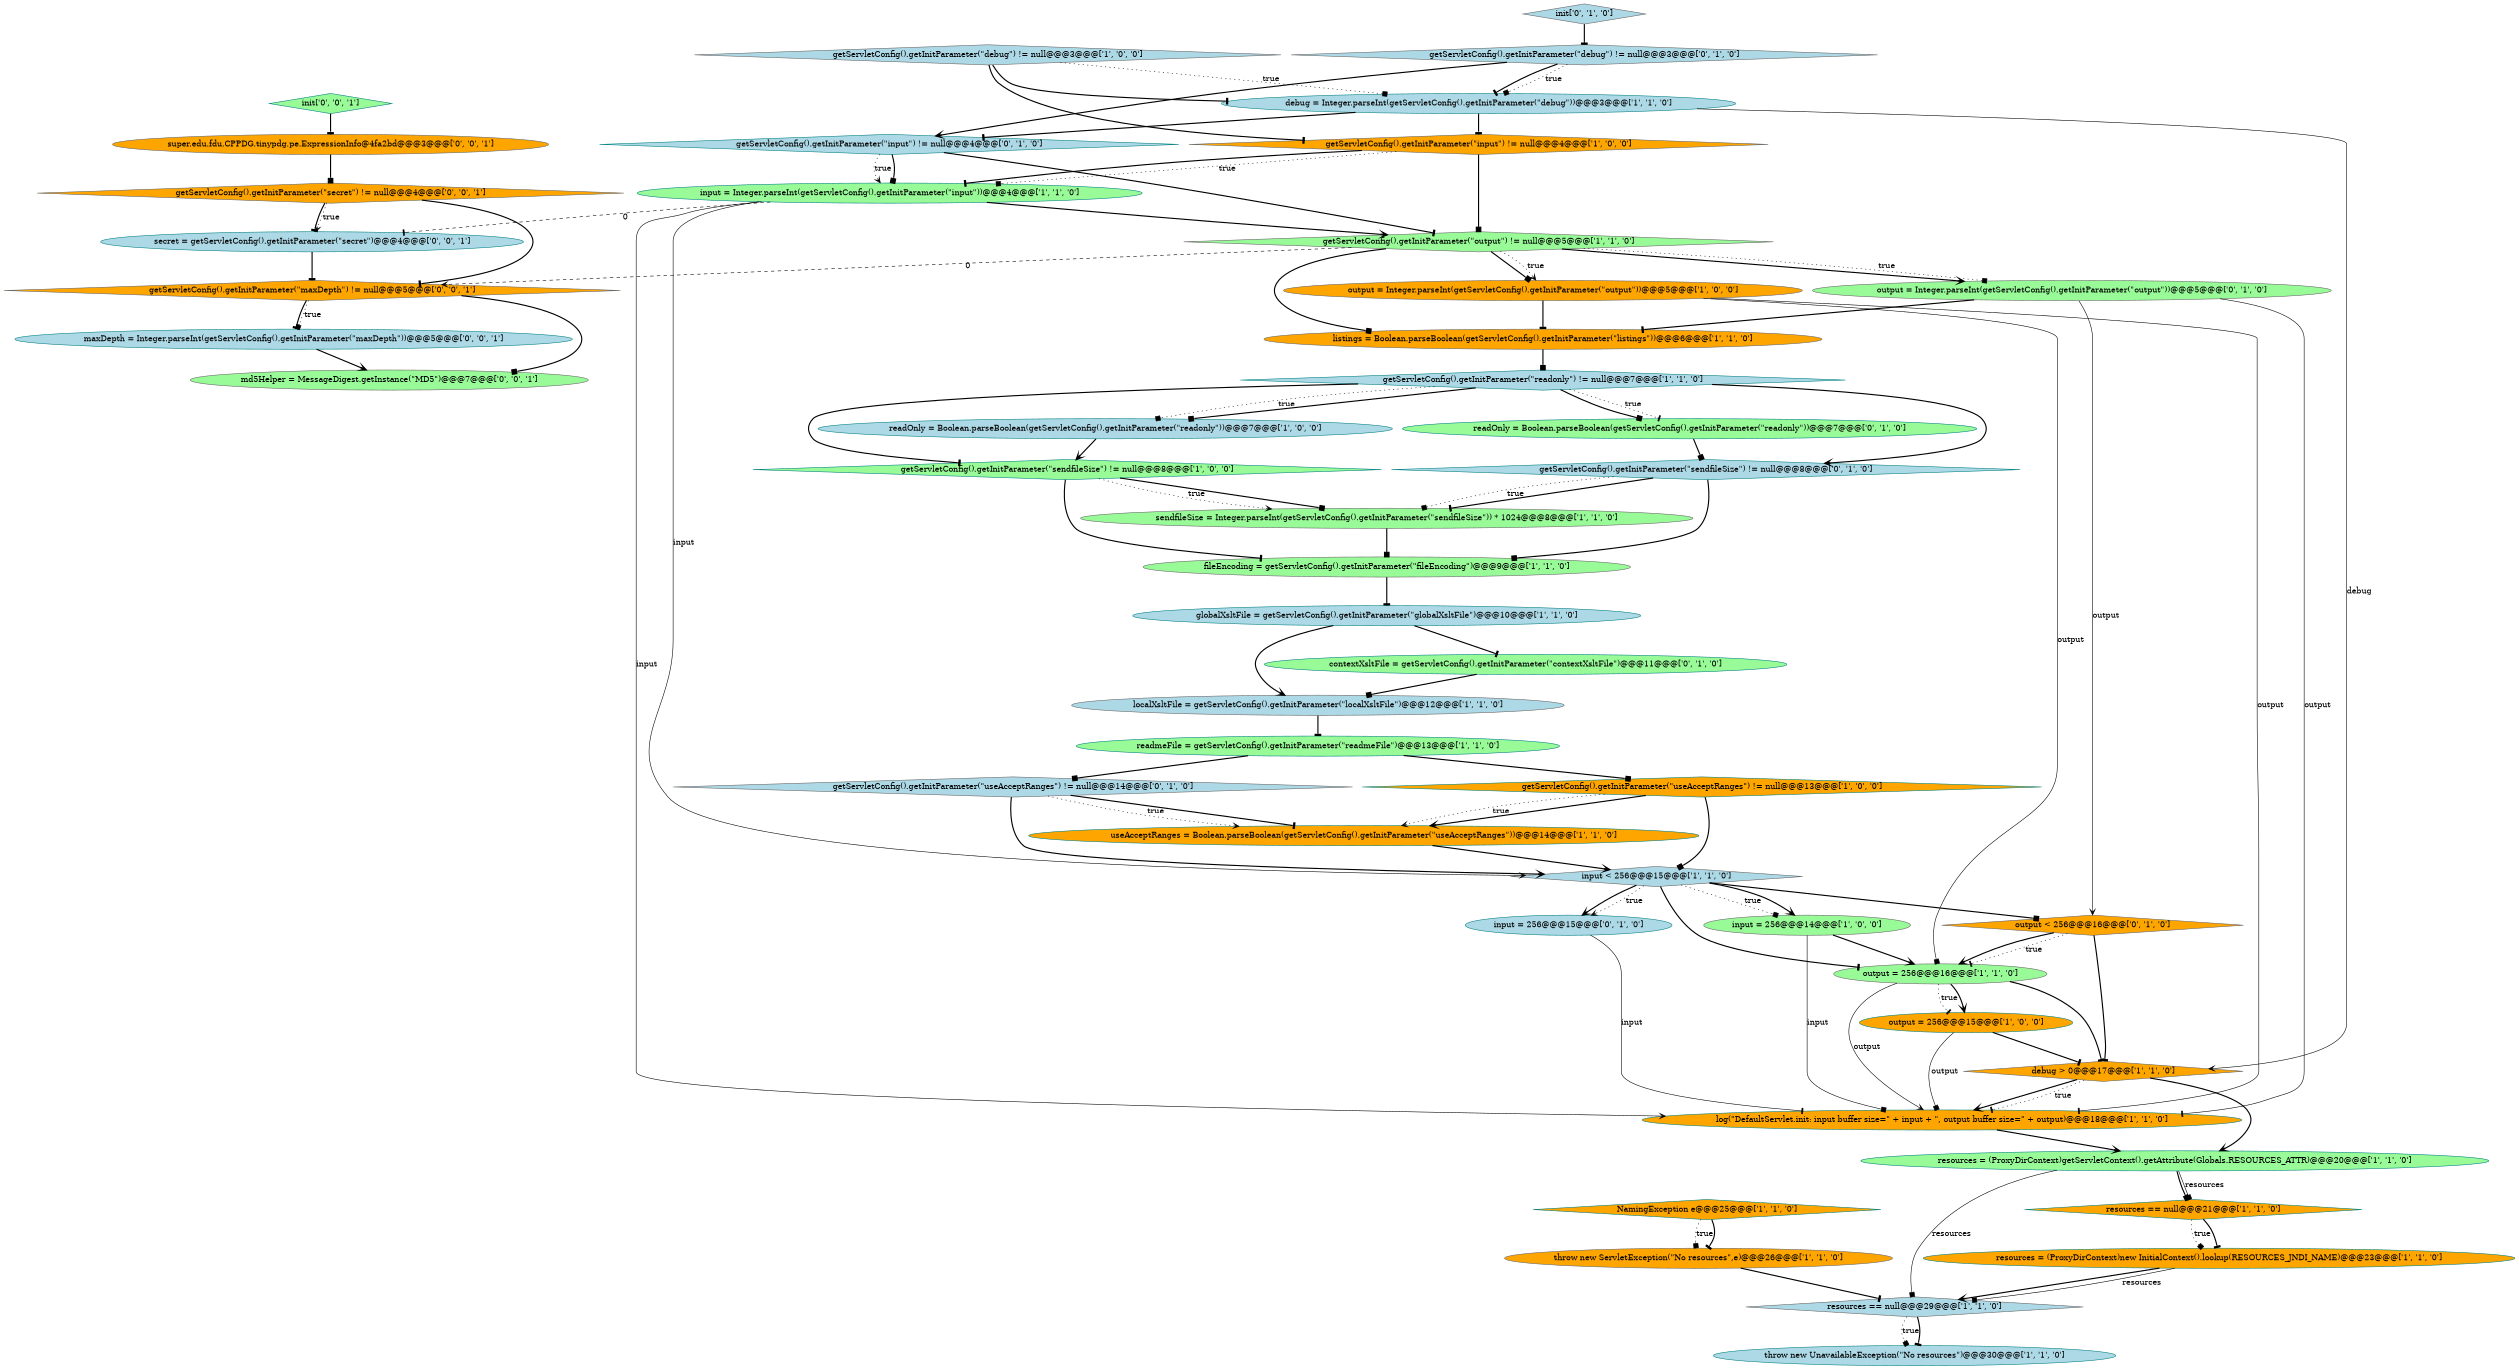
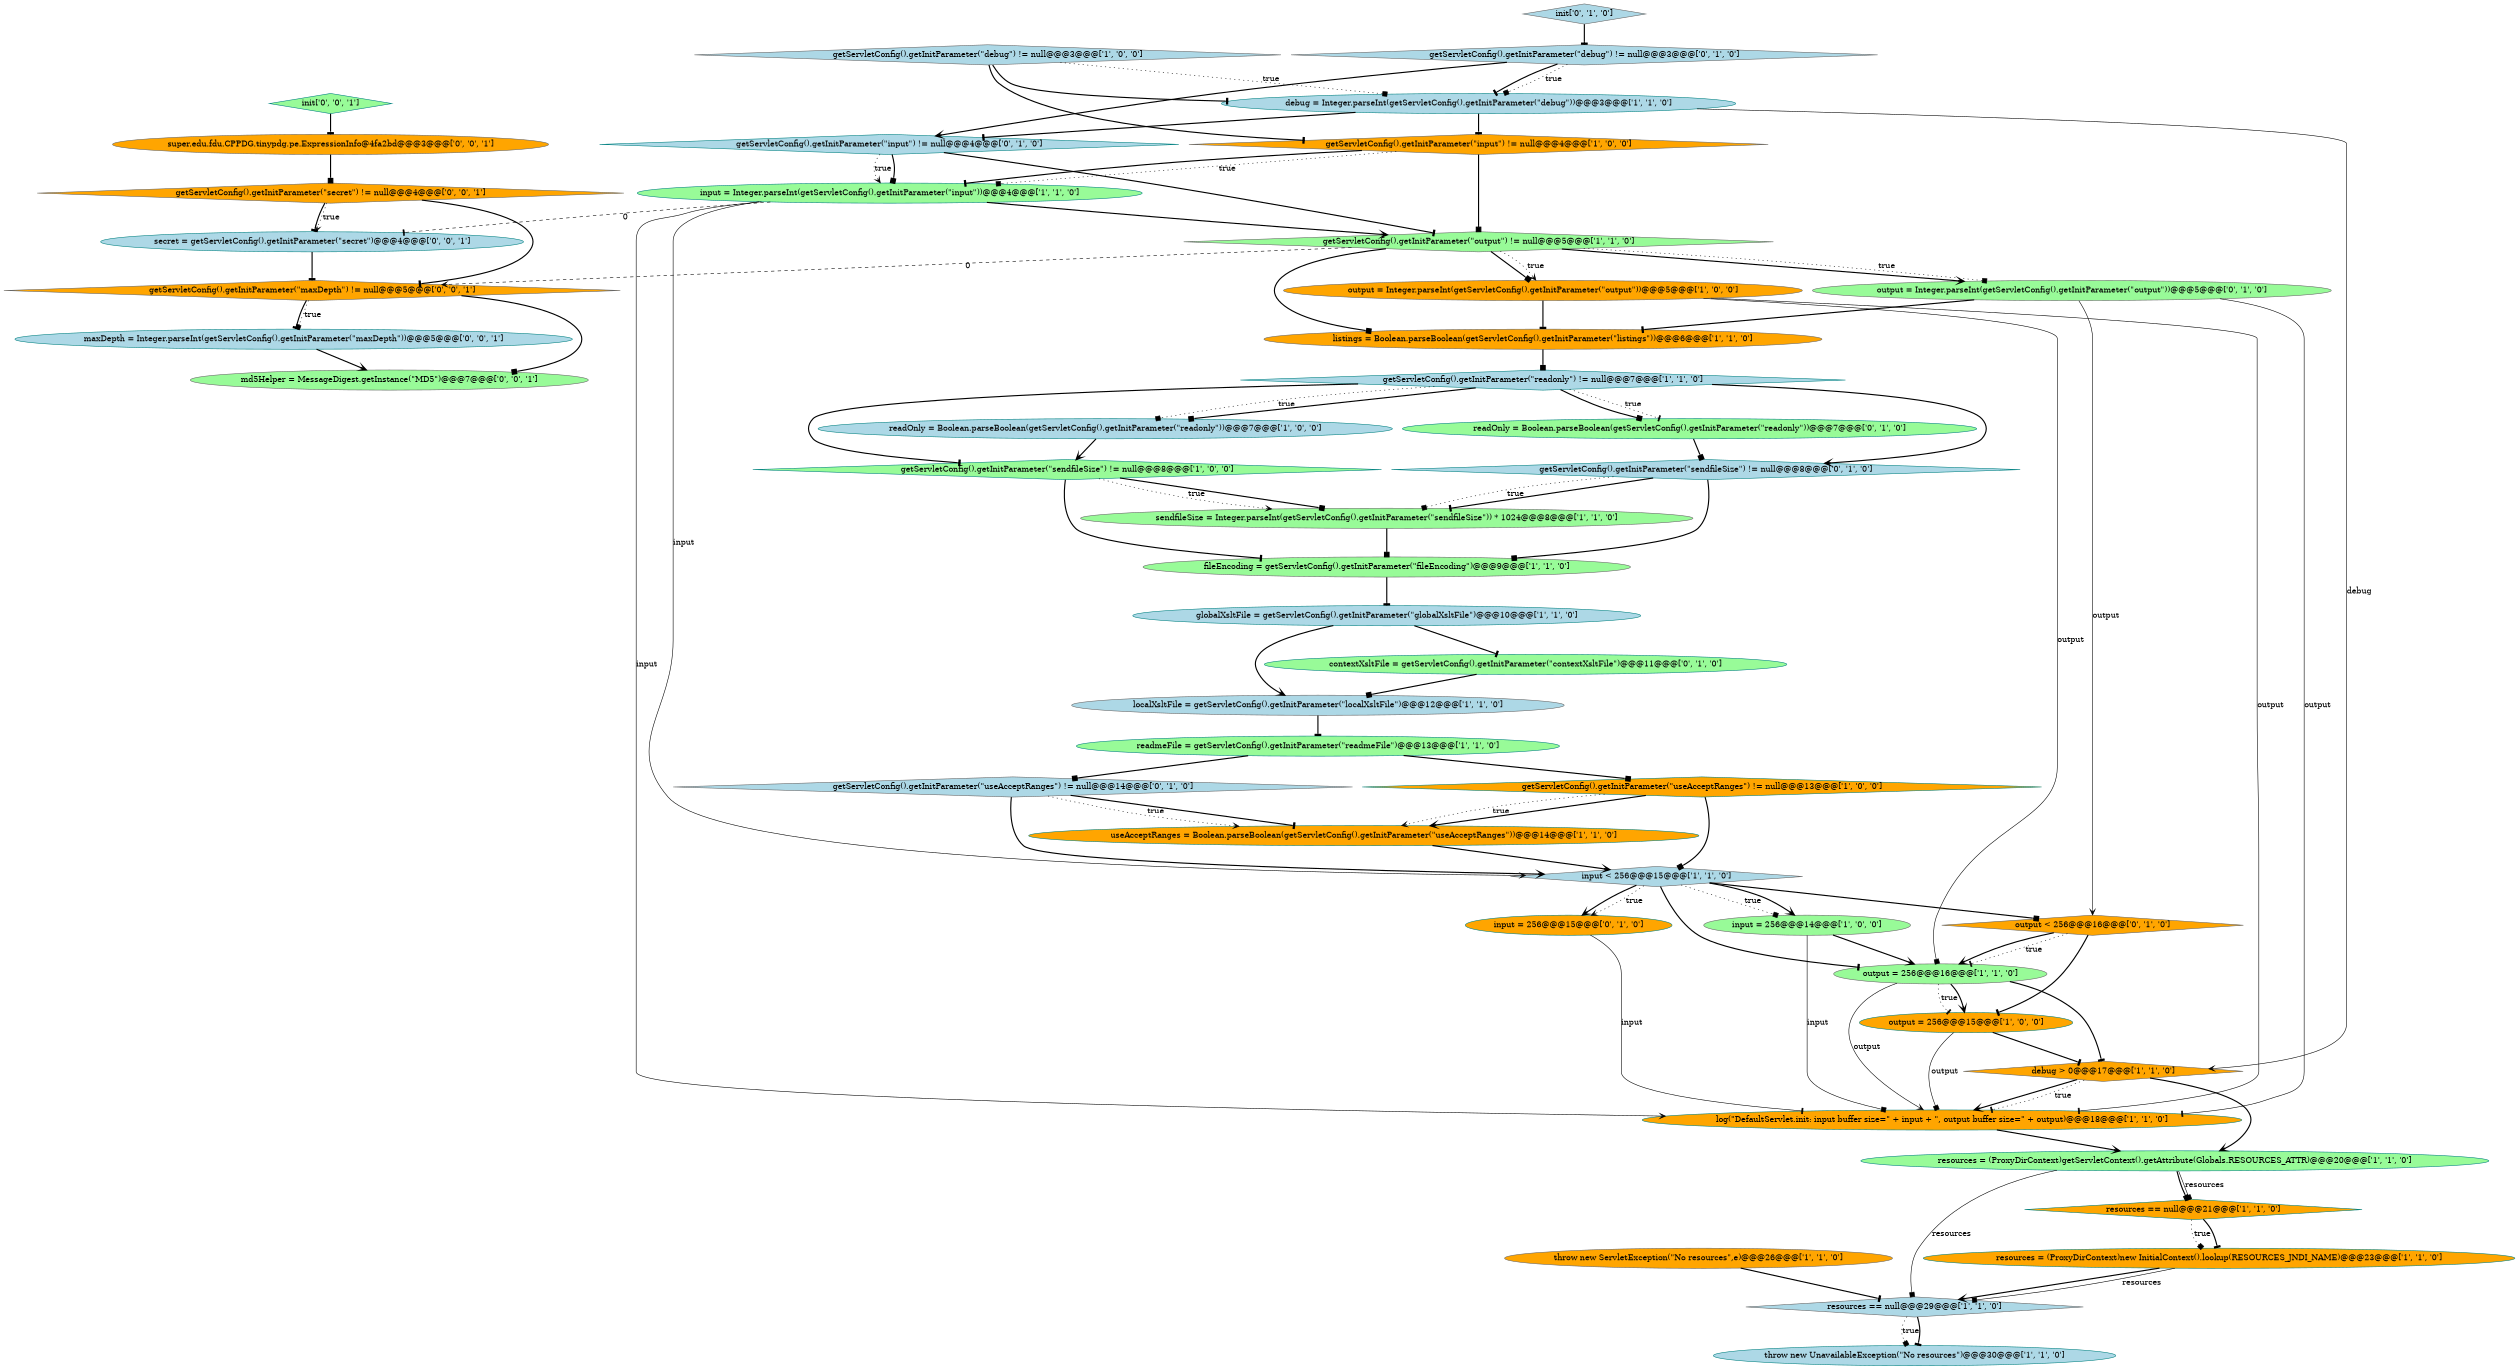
(1569, 925) -> (1569, 925)
(2102, 997) -> (2052, 983)
(1707, 1210) -> none
